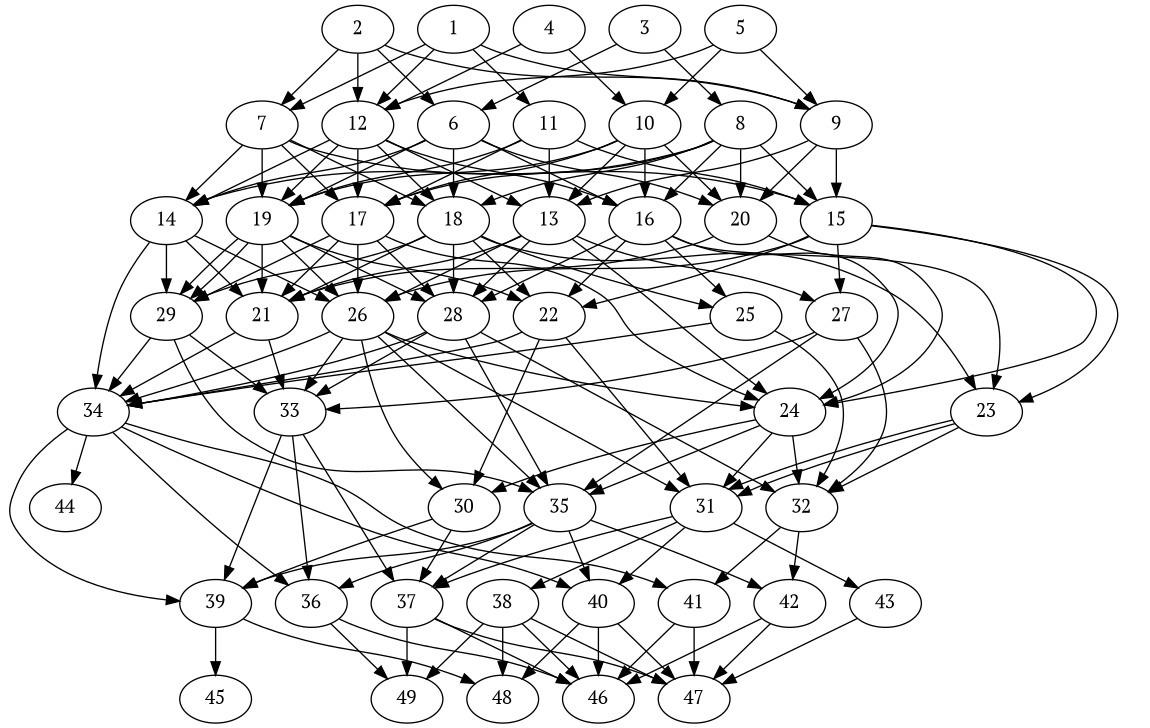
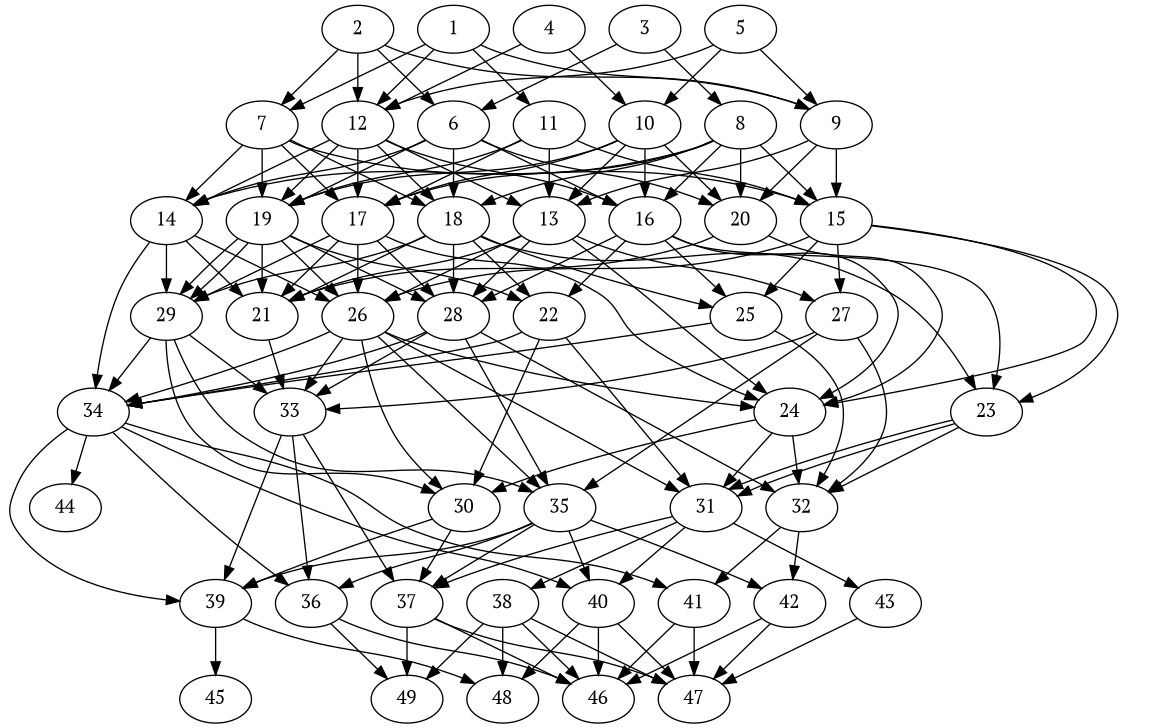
(692, 277) -> (793, 267)
(192, 357) -> none
(681, 457) -> none
none -> (255, 469)
